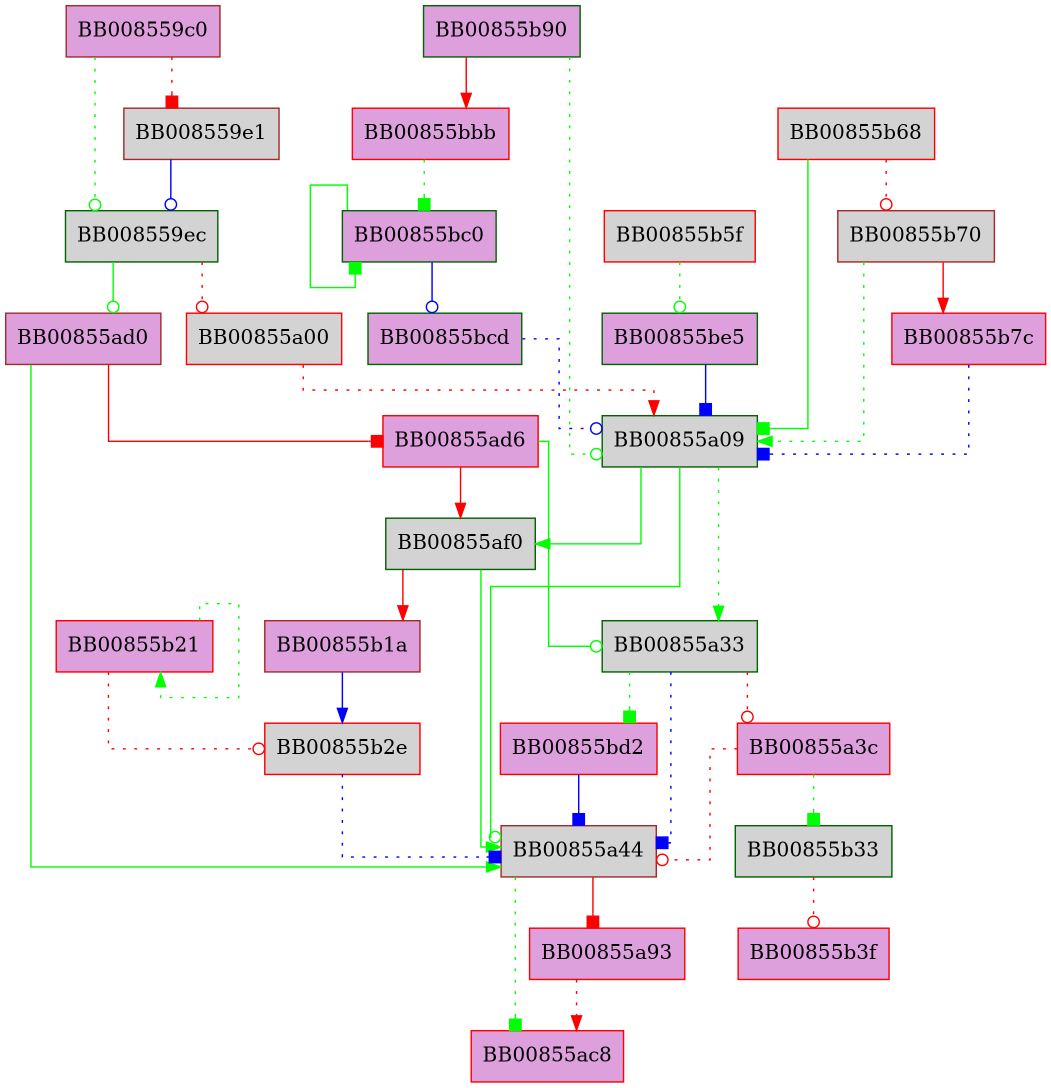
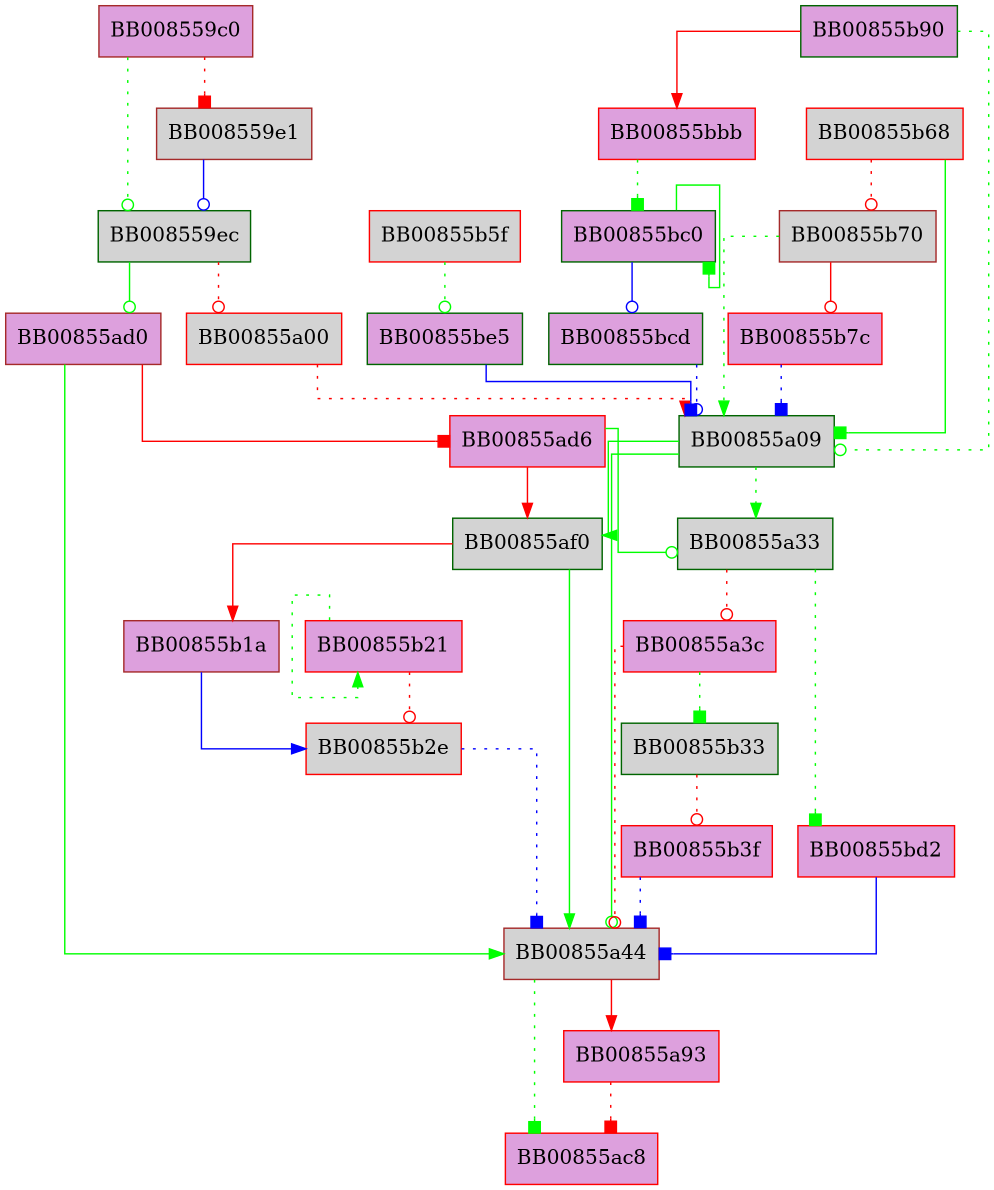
(943, 280) -> (831, 282)
(671, 758) -> (640, 895)
(593, 895) -> (611, 998)
(577, 998) -> (611, 1100)
